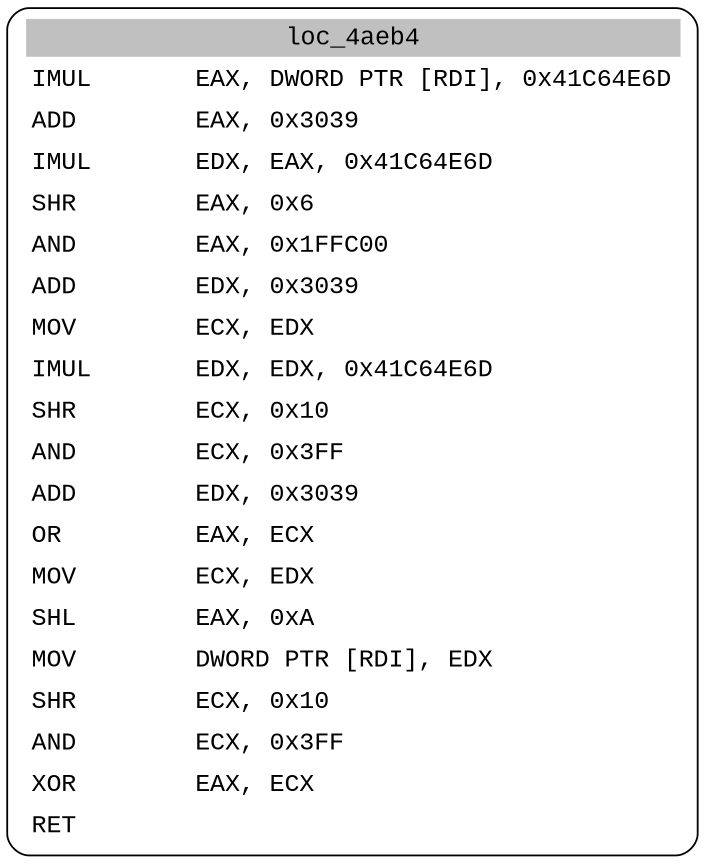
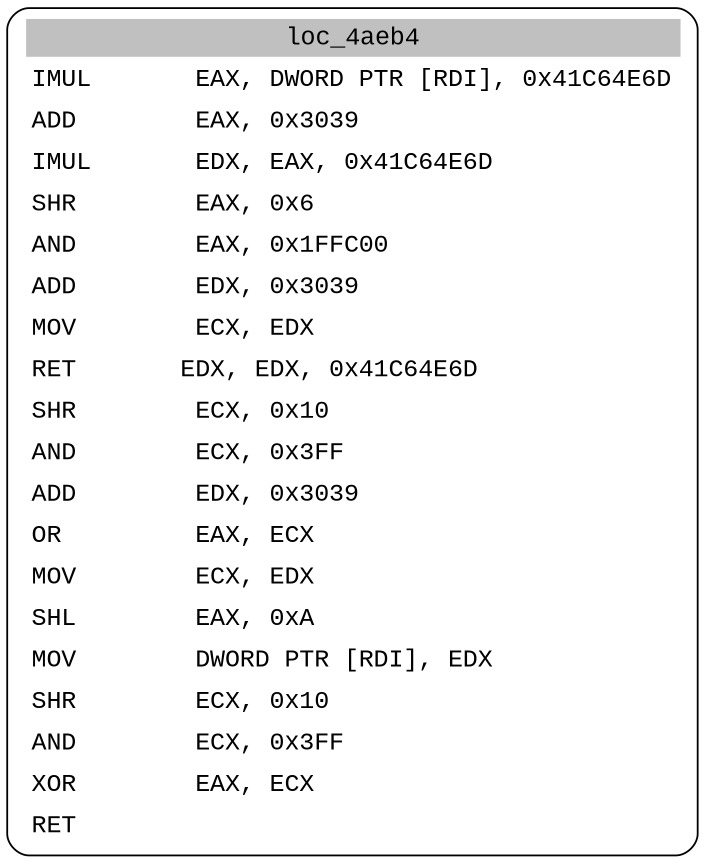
(262, 369) -> (255, 369)
